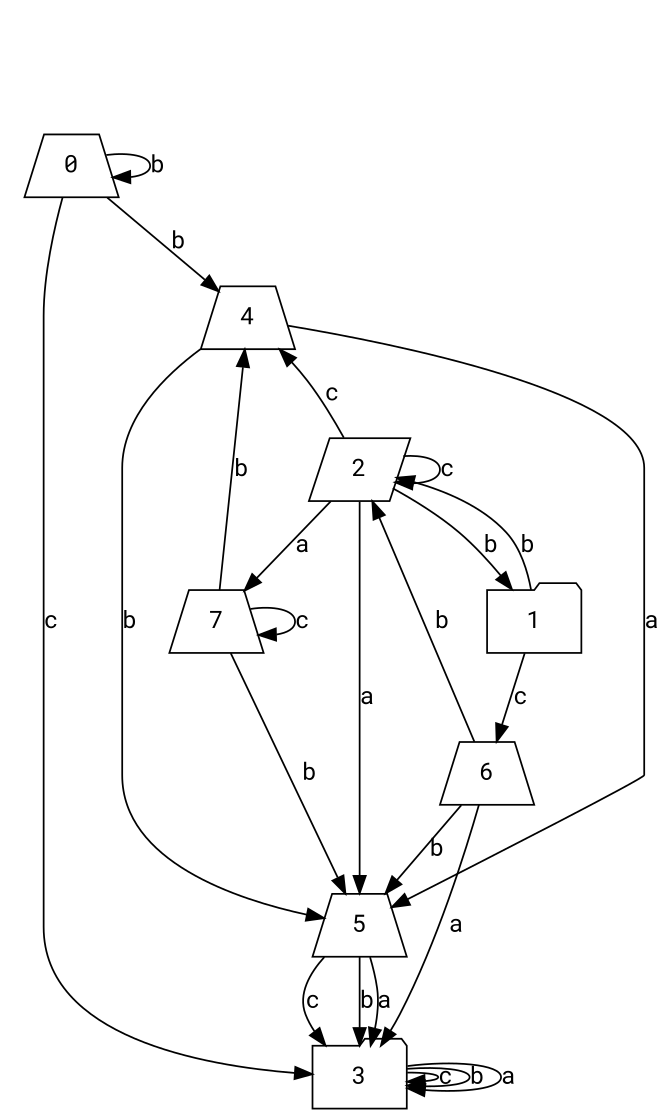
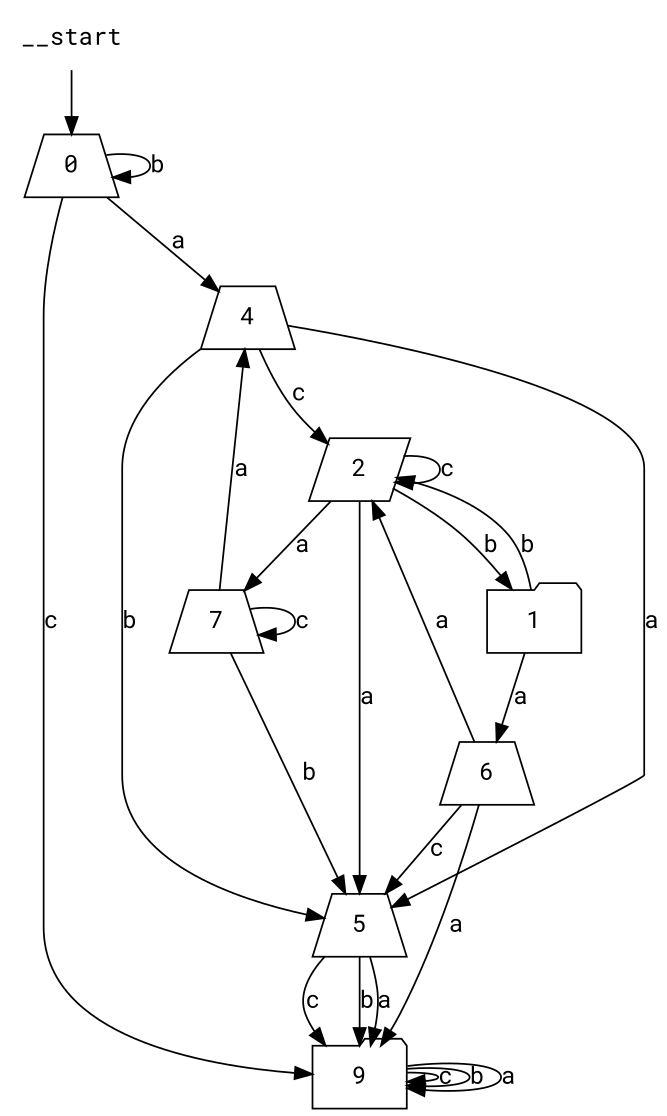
none -> (72, 38)
(179, 242) -> (179, 242)
(320, 398) -> (283, 394)
(242, 470) -> (242, 470)
(443, 622) -> (443, 622)
(521, 697) -> (521, 697)
(437, 849) -> (437, 849)
(360, 1077) -> (360, 1077)
